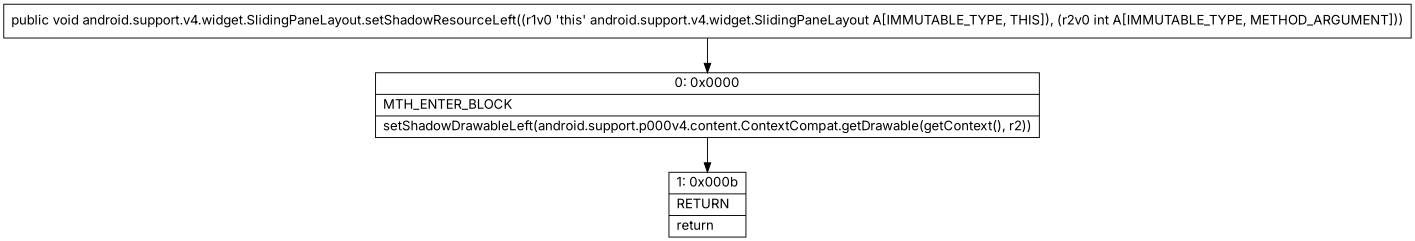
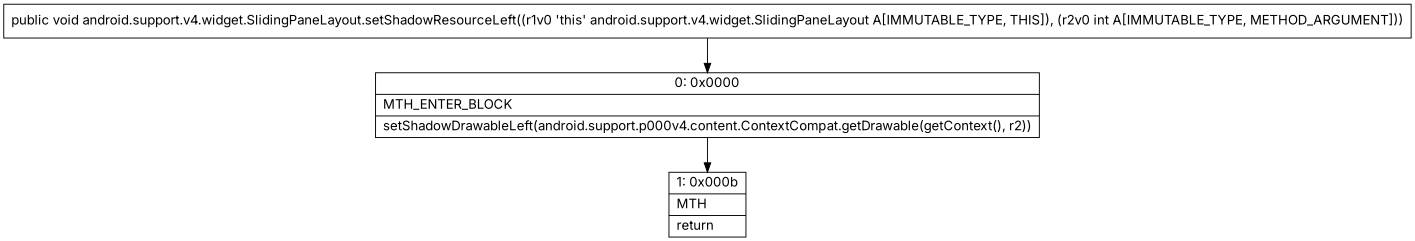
(703, 204) -> (692, 204)
